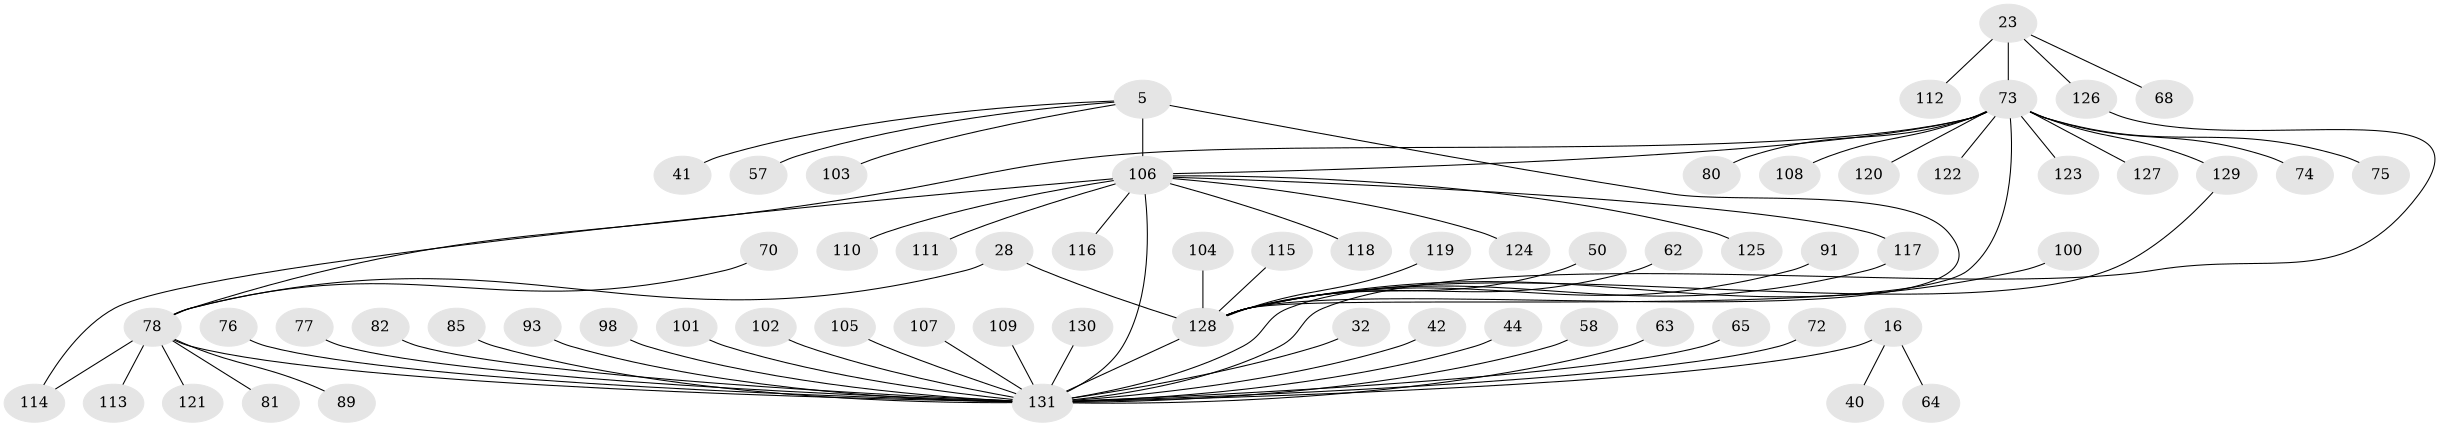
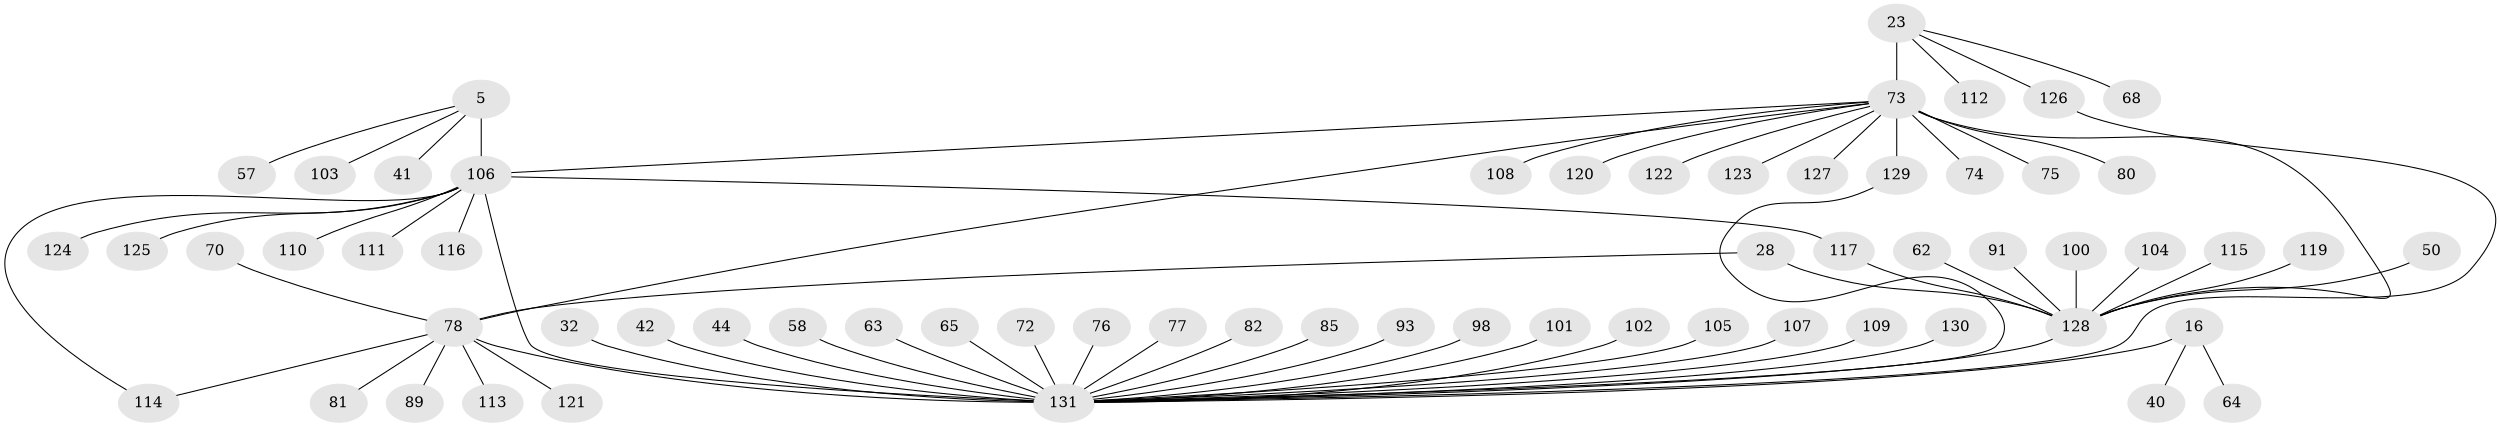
(1939, 226) -> none
(1361, 251) -> none
